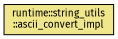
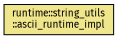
(59, 20) -> (59, 20)
